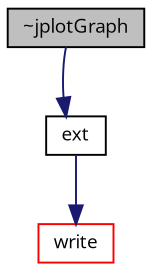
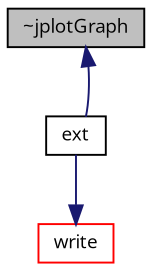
(63, 72) -> (89, 92)
